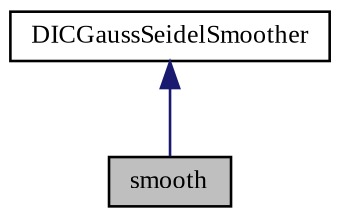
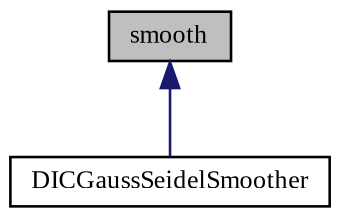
(170, 123) -> (170, 123)
